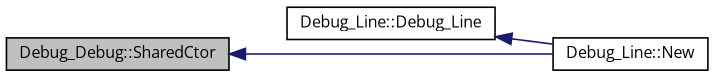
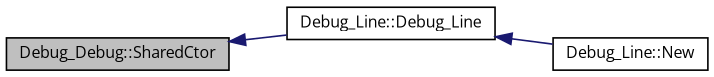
(399, 54) -> (266, 37)
